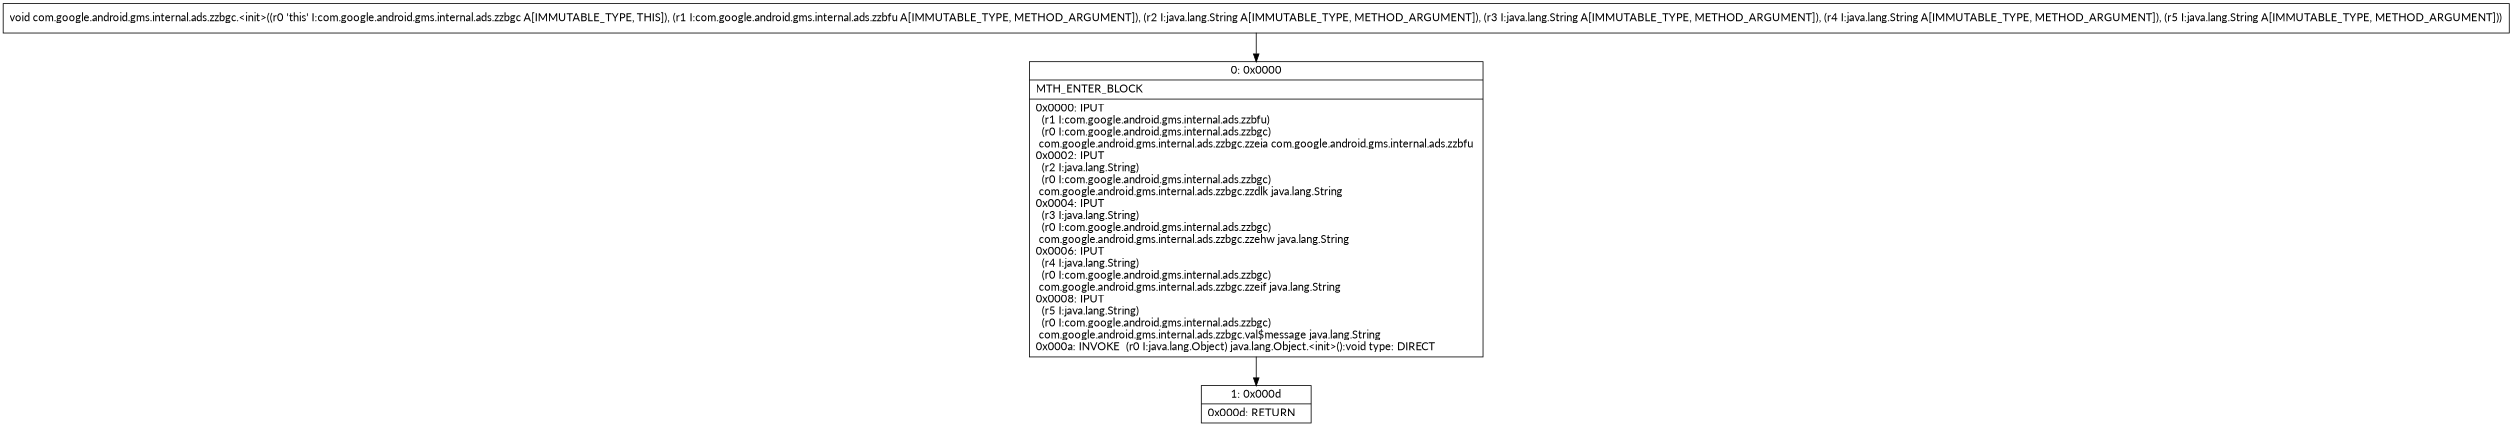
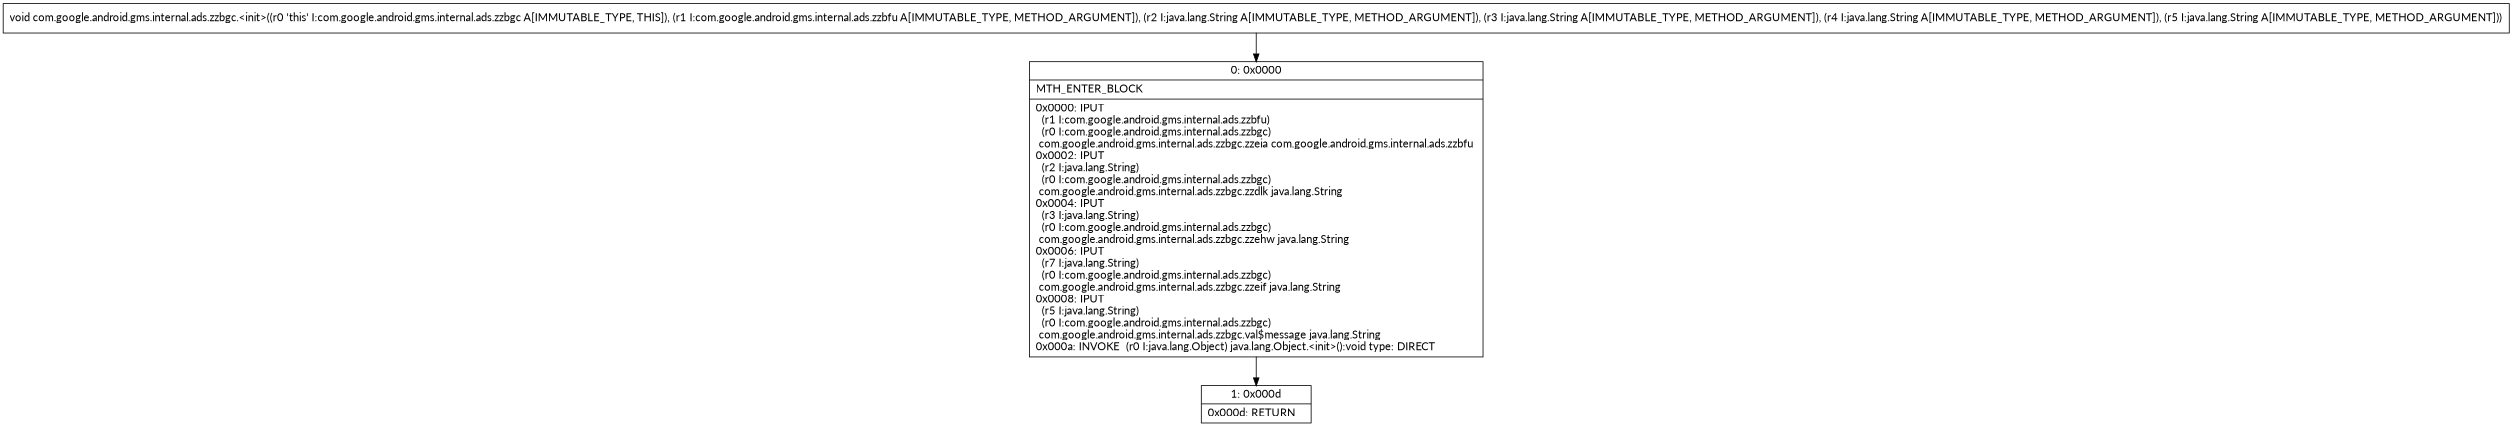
(1088, 263) -> (1088, 263)
